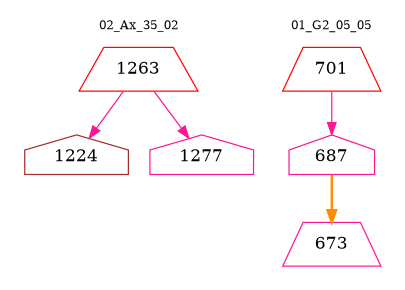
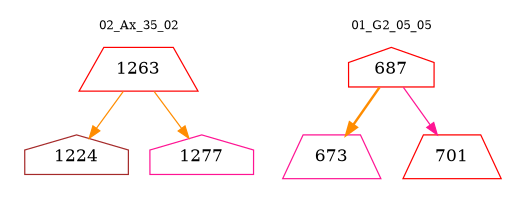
(332, 107) -> (417, 106)
(110, 110) -> (110, 110)
(168, 110) -> (168, 110)
(332, 157) -> (391, 69)
